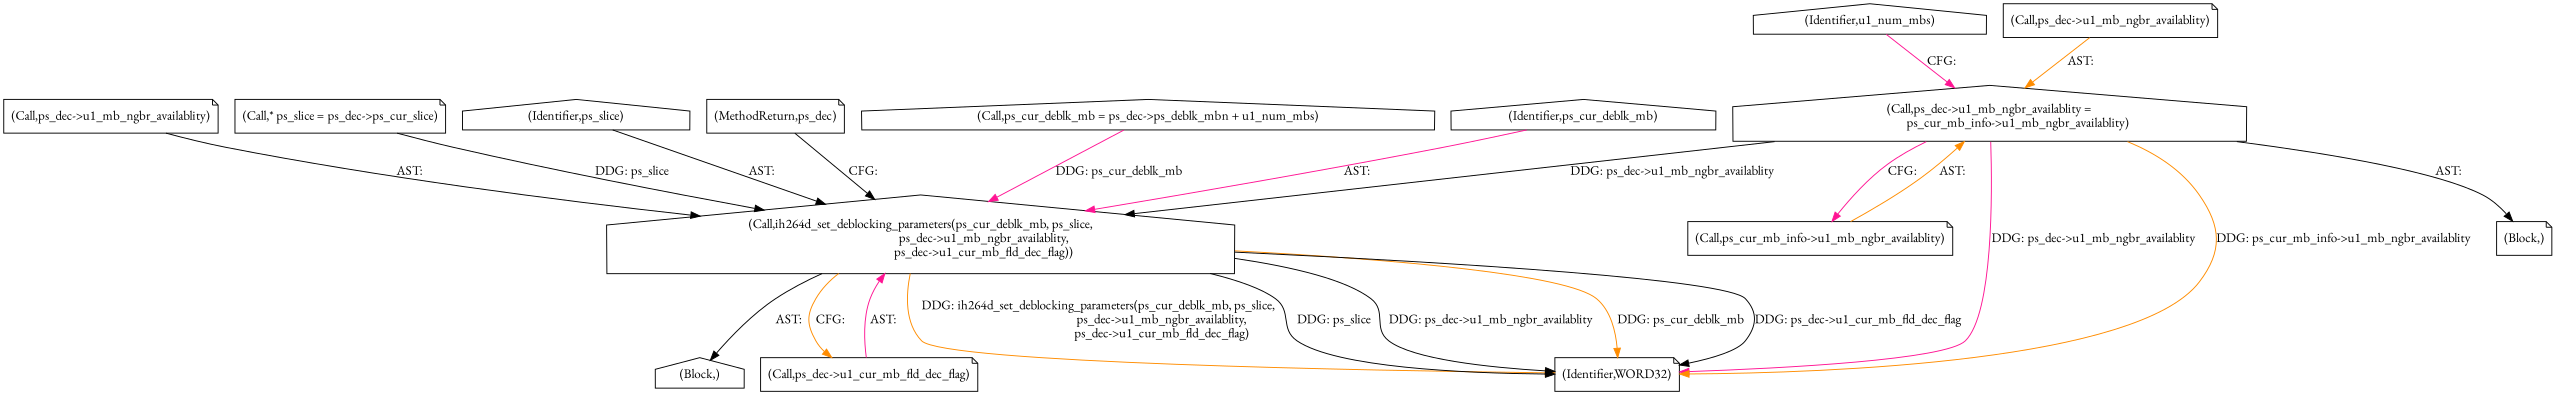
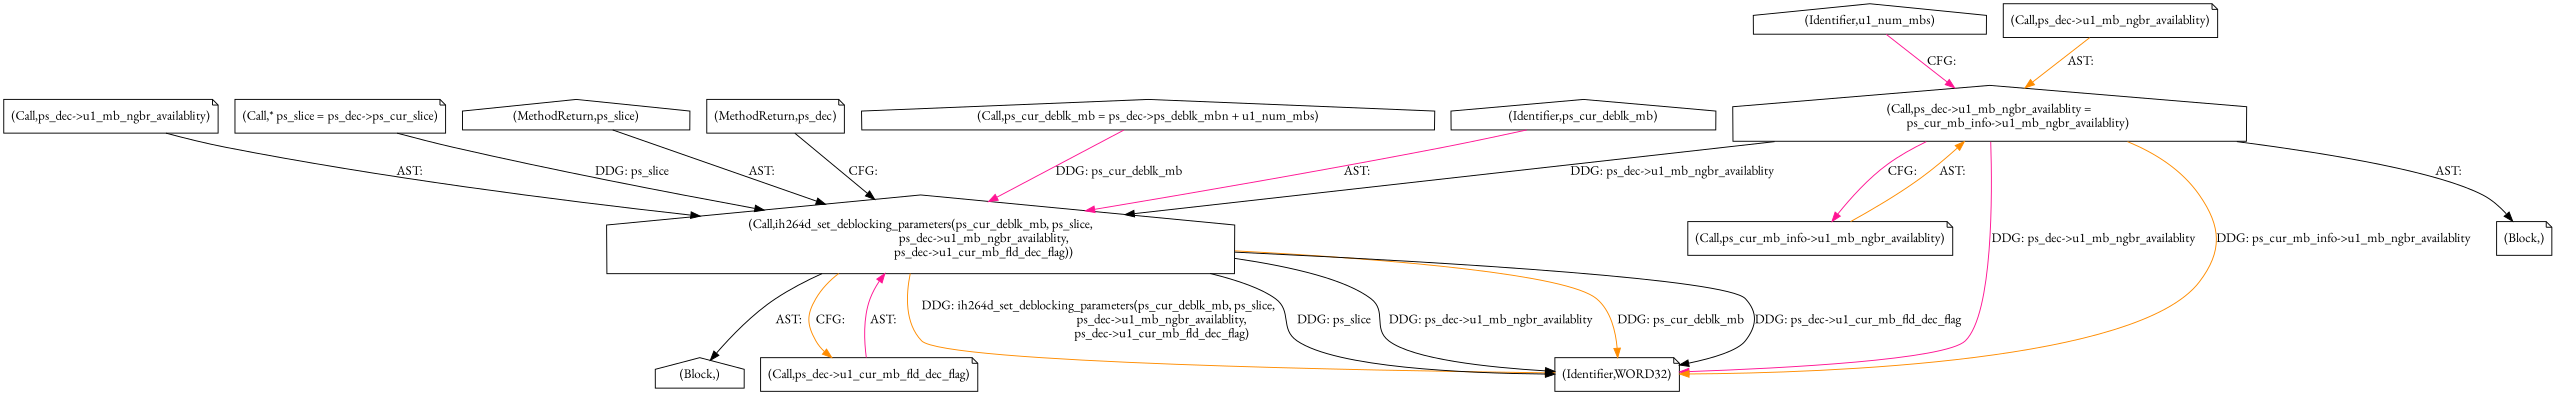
(576, 116) -> (576, 116)
